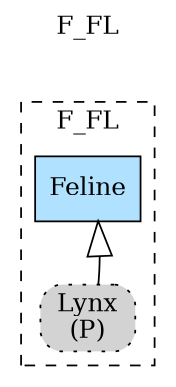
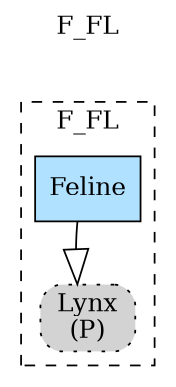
(99, 270) -> (76, 235)
